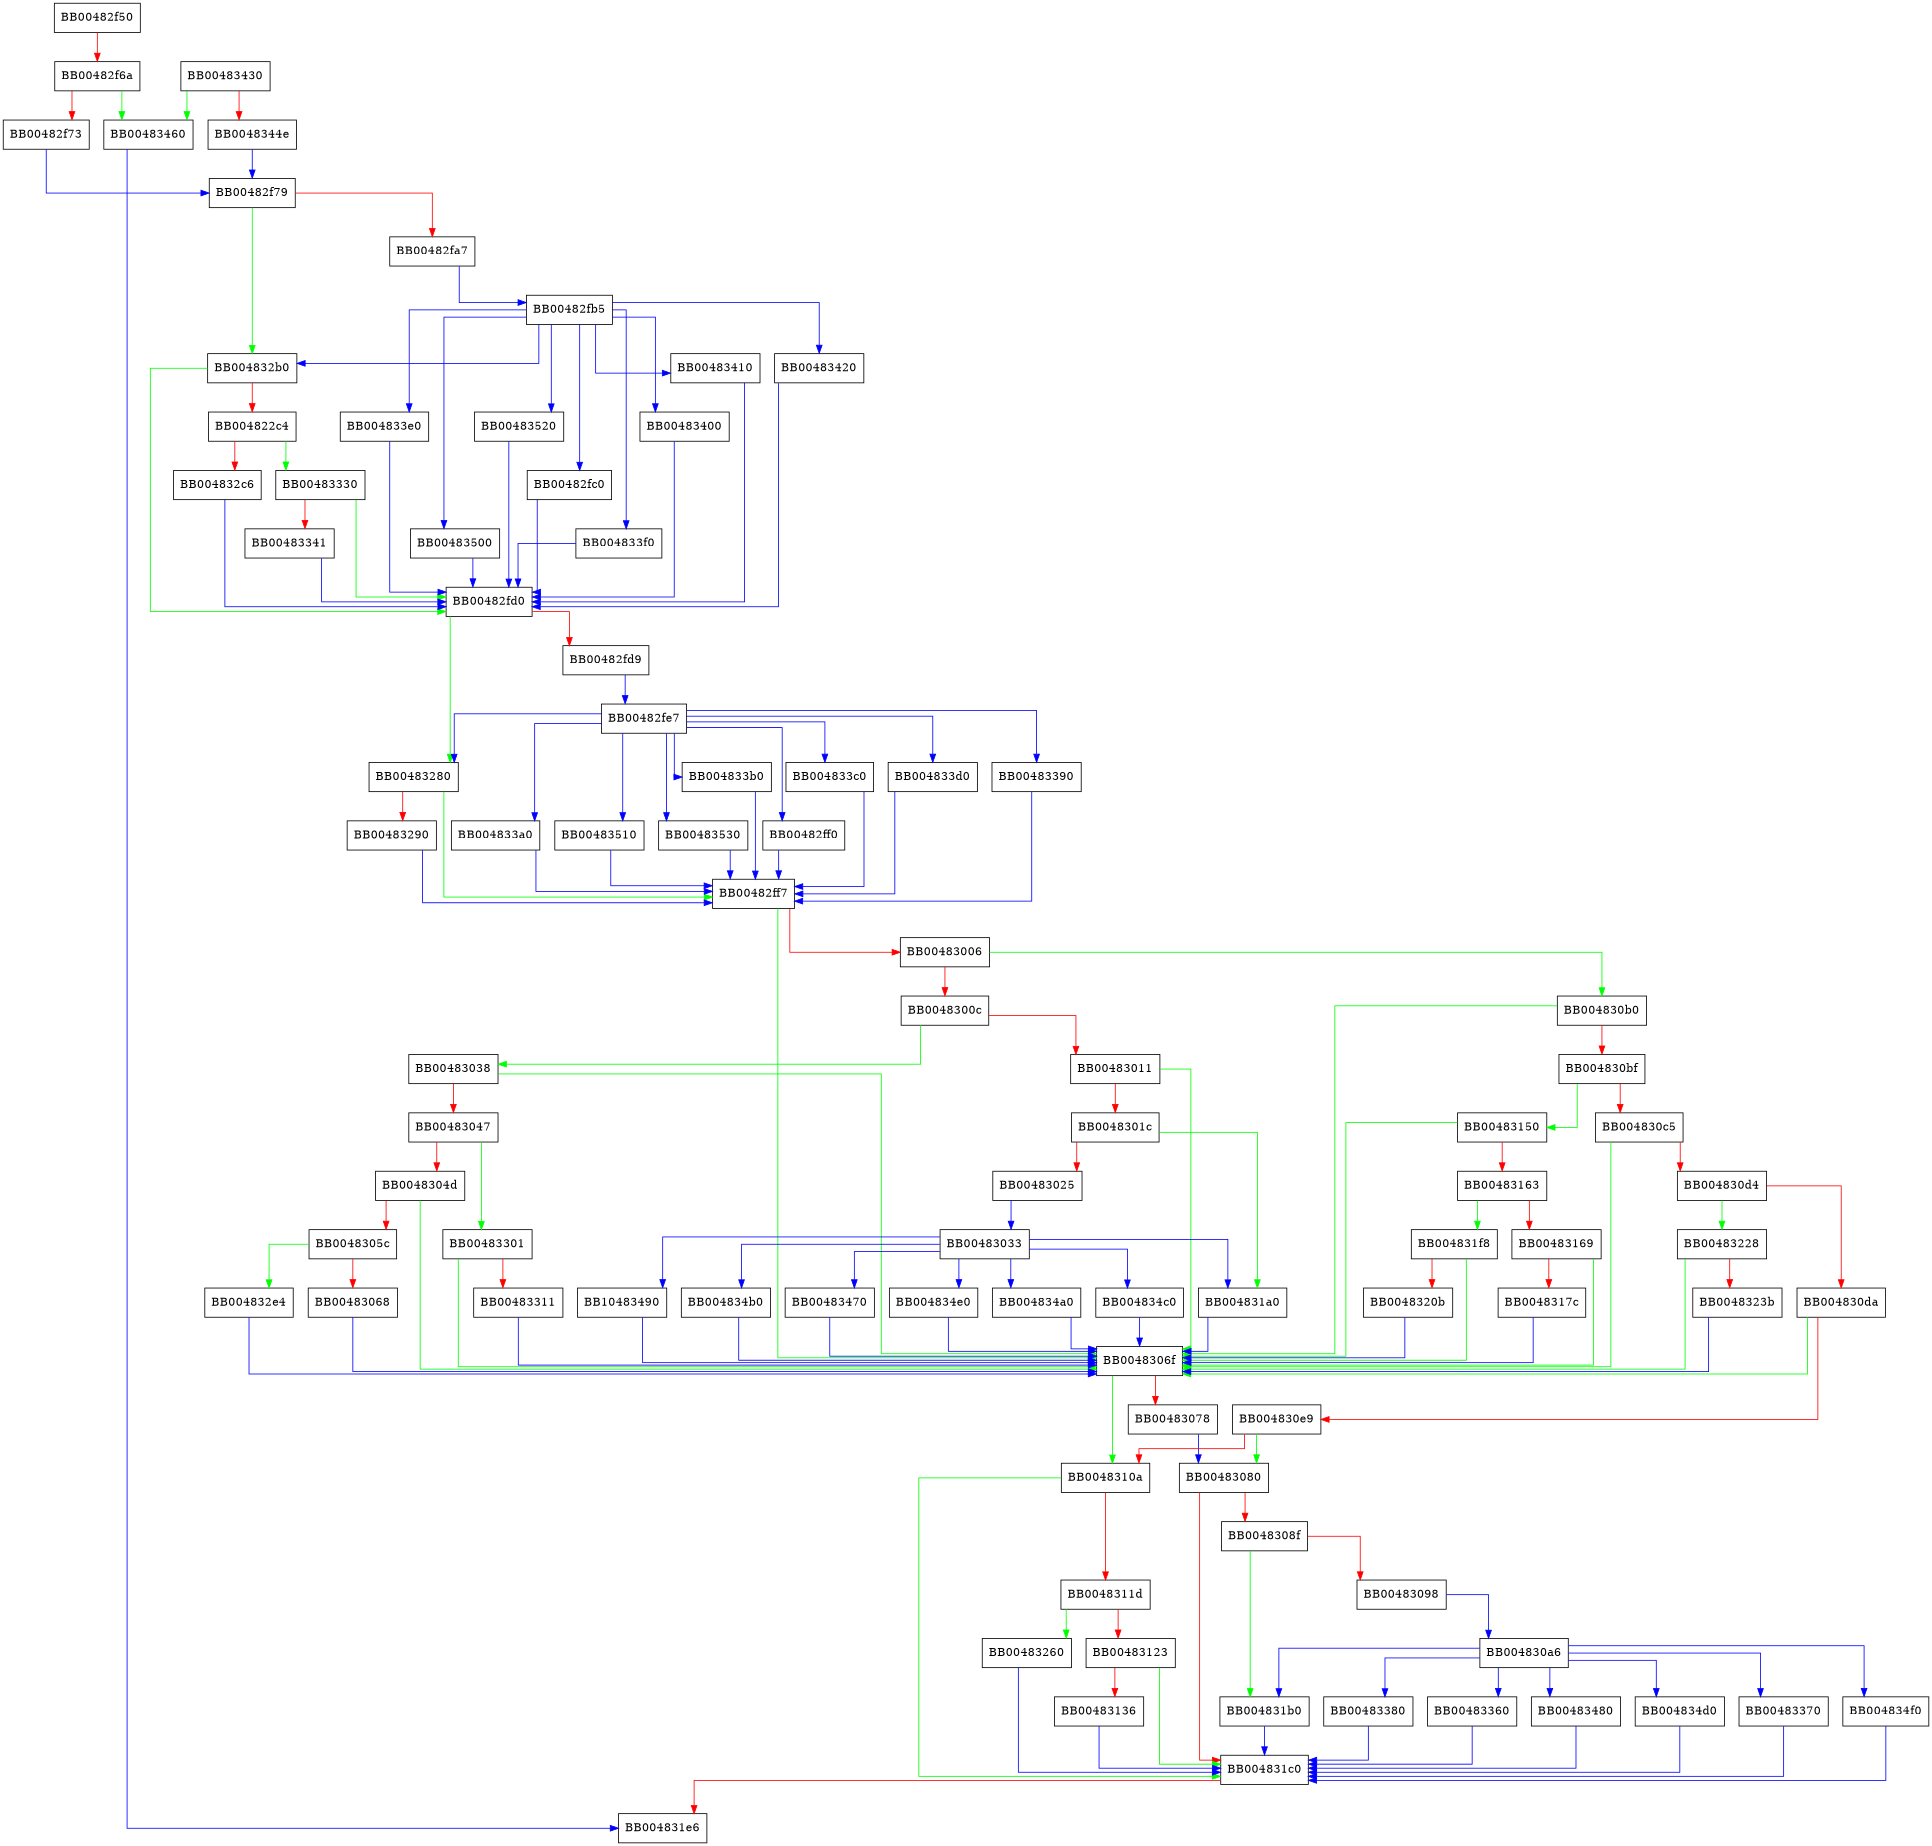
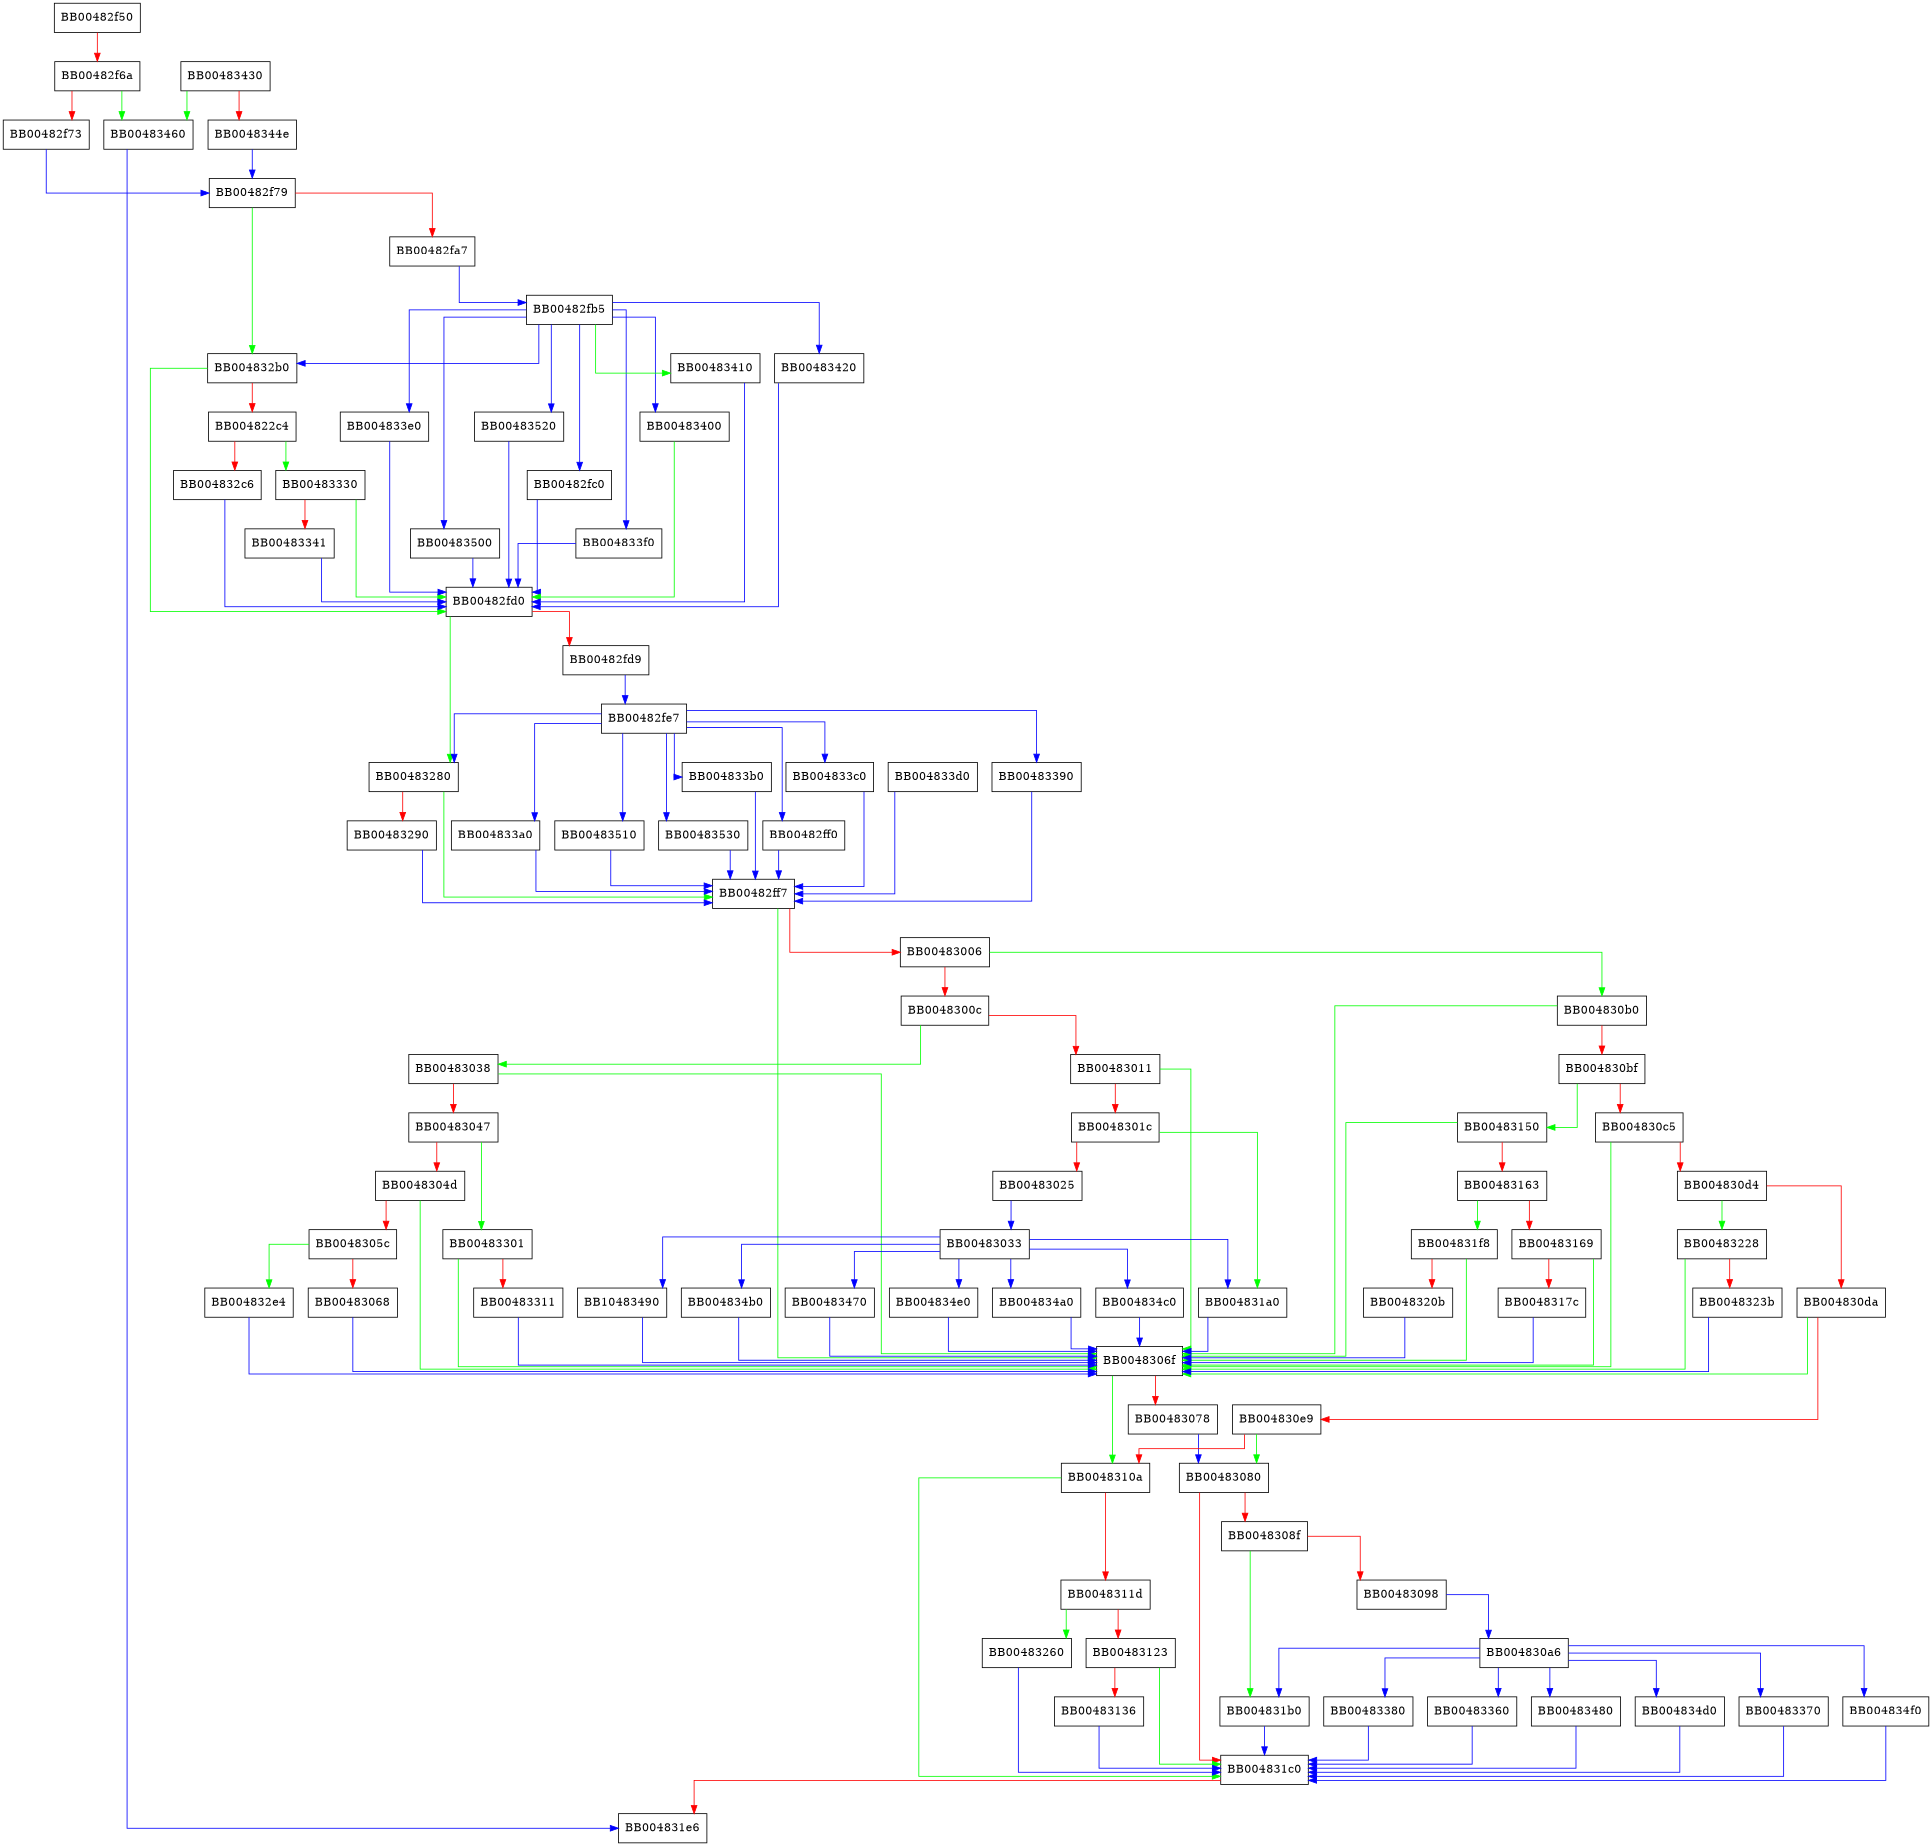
(605, 373) -> (605, 373)
(674, 586) -> (674, 586)
(829, 716) -> none
